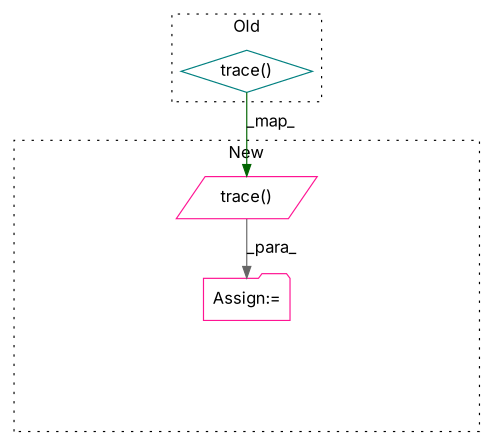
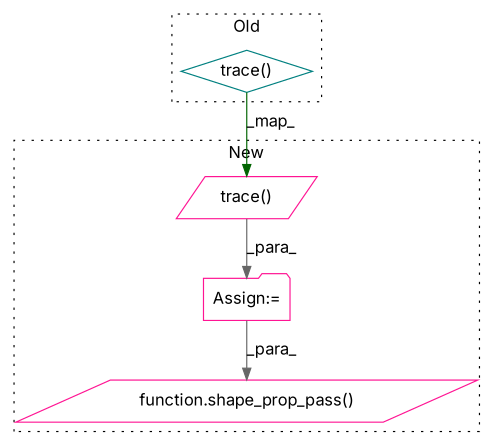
none -> (247, 401)
